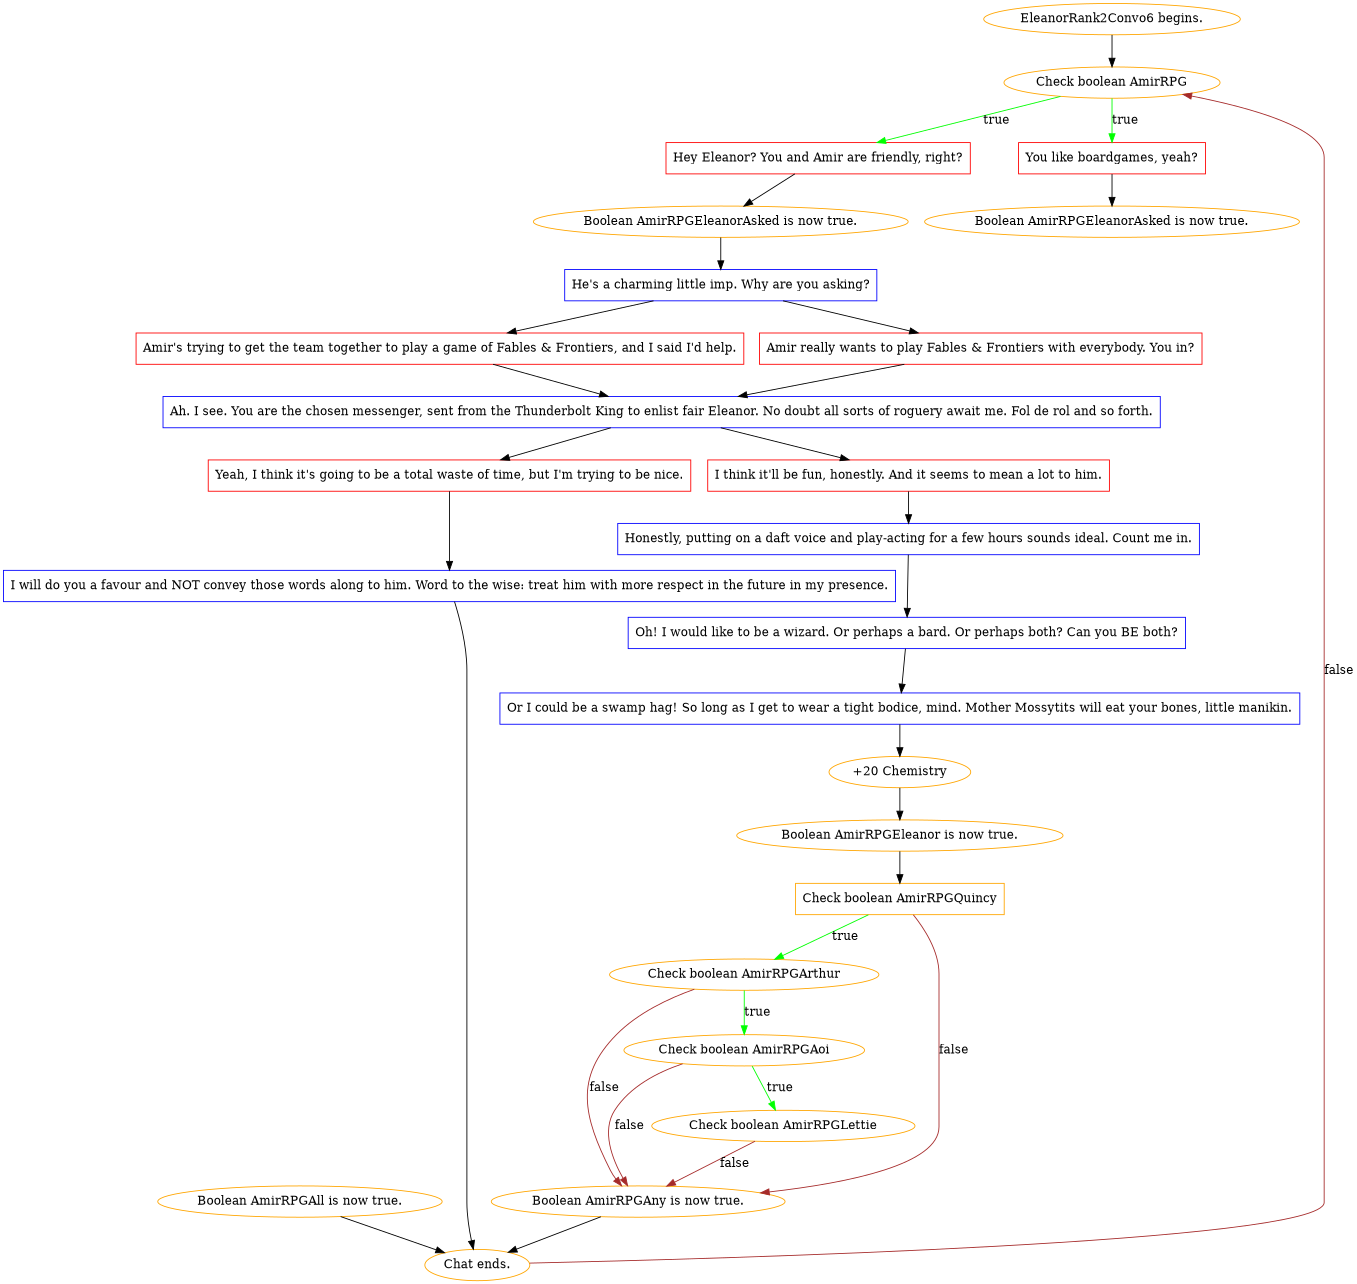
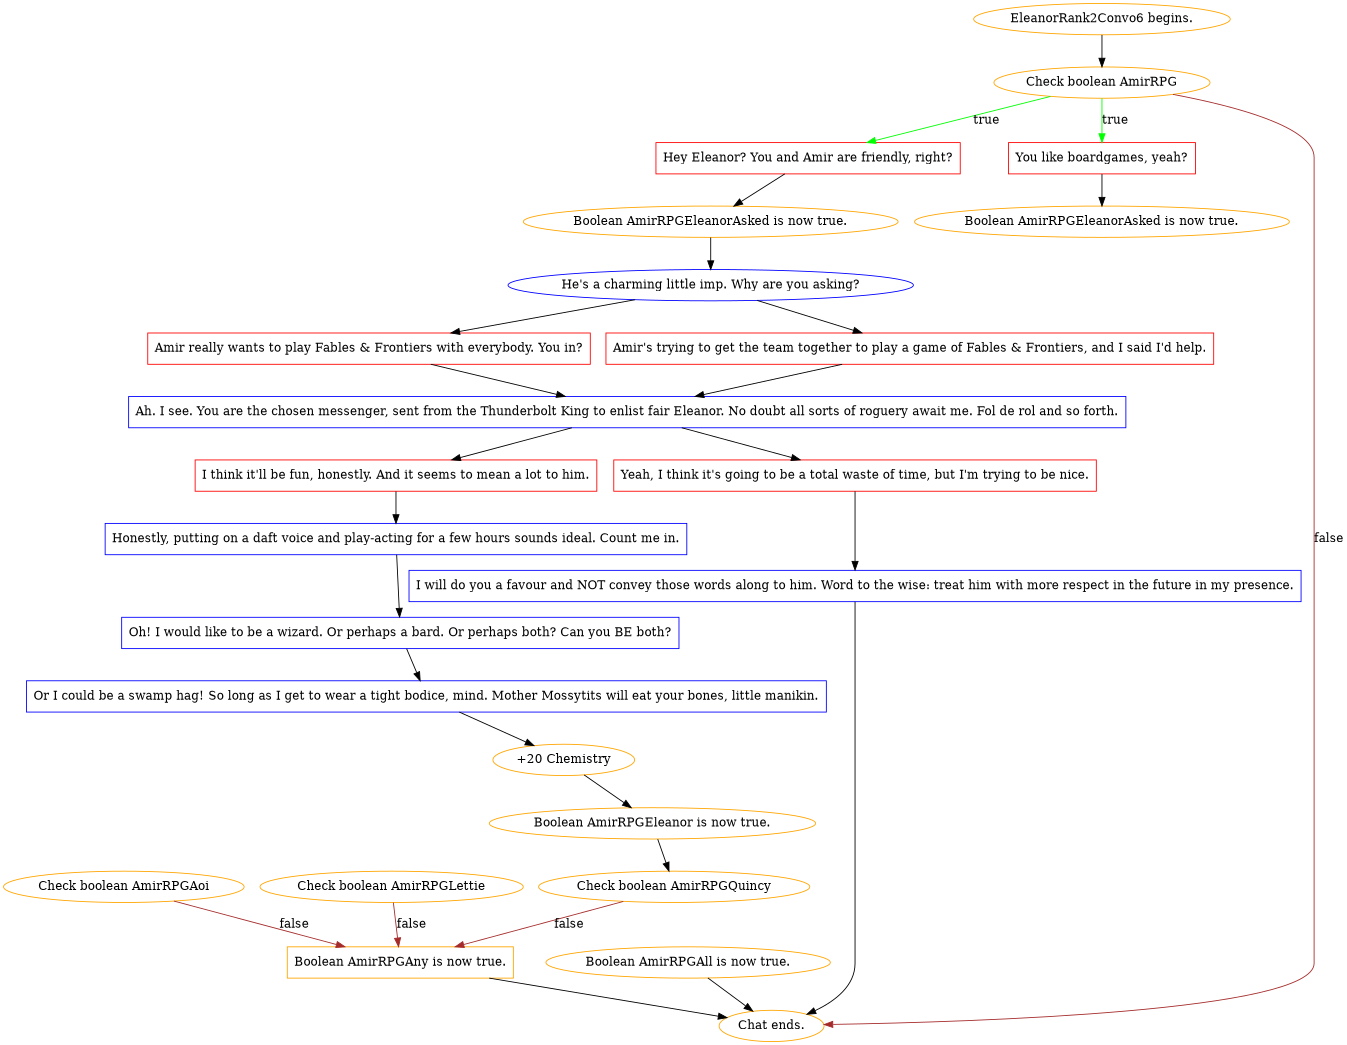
(721, 285) -> (711, 285)
(900, 899) -> (674, 887)
(744, 975) -> none
(1324, 1004) -> (1314, 726)
(762, 1084) -> none
(638, 1202) -> (400, 962)
